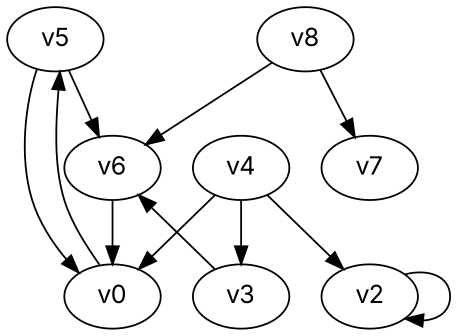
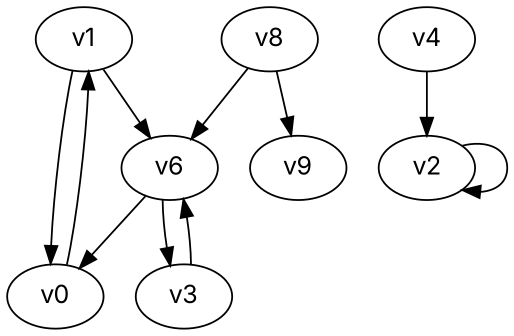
(55, 39) -> (84, 39)
(370, 168) -> (298, 168)
(241, 223) -> (164, 224)
(185, 224) -> none
